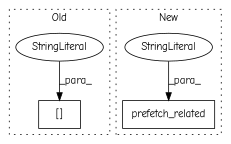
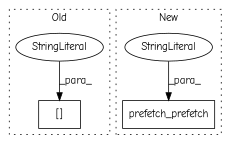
(169, 114) -> (169, 114)
